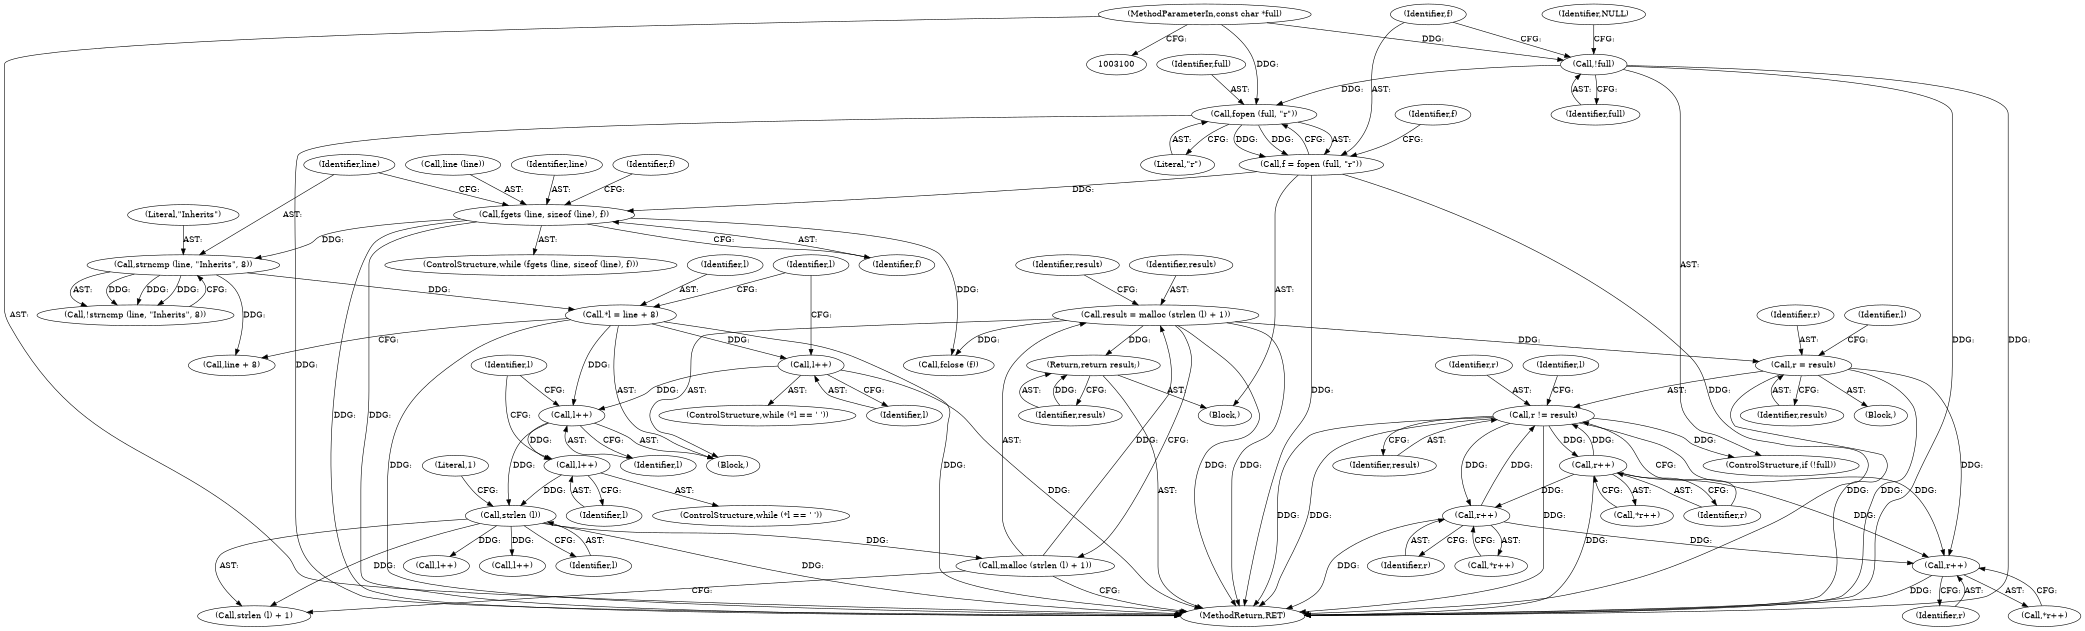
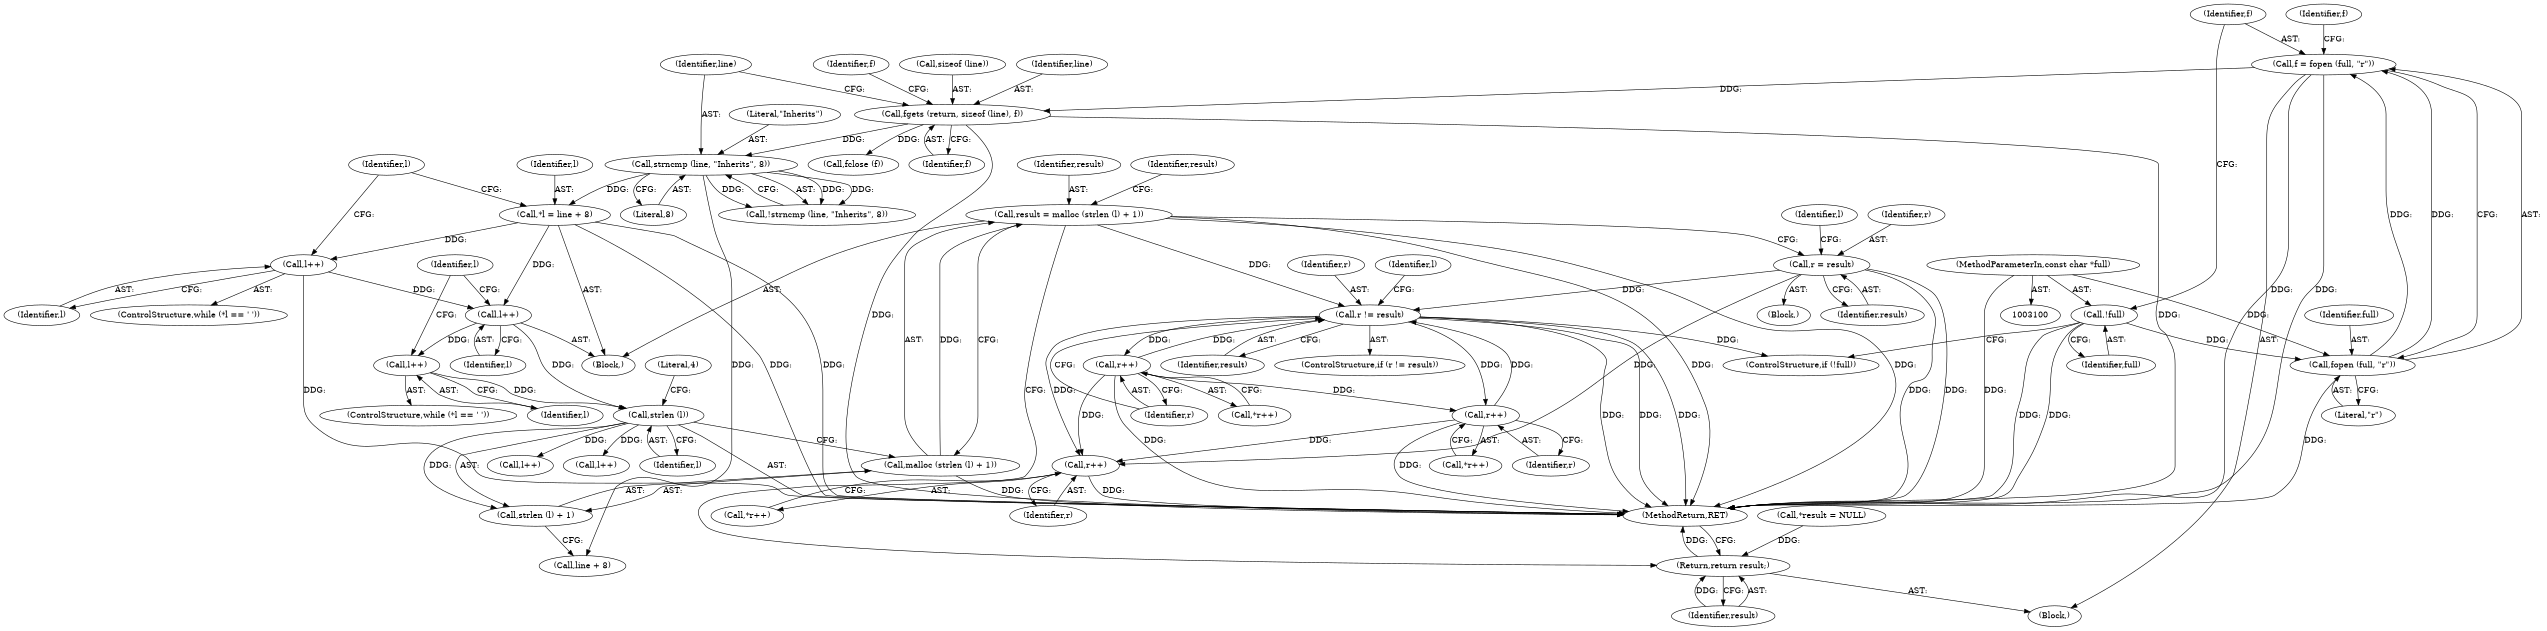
(1594, 14) -> none
(1178, 39) -> (2042, 290)
(1434, 39) -> (2083, 290)
(453, 165) -> (953, 65)
(544, 215) -> (953, 115)
none -> (653, 215)
(531, 265) -> none
(1691, 265) -> (1998, 340)
(21, 315) -> (1997, 391)
(1010, 327) -> (1218, 265)
(417, 331) -> (557, 539)
(1141, 340) -> (1037, 391)
(1531, 340) -> (1789, 240)
none -> (1370, 365)
(1679, 391) -> (1635, 290)
(455, 466) -> (678, 365)
none -> (710, 481)
(1169, 491) -> (1698, 541)
none -> (1822, 516)
none -> (1711, 537)
(879, 541) -> (828, 441)
(814, 566) -> (778, 466)
(704, 591) -> (674, 491)
(1111, 591) -> (1014, 491)
